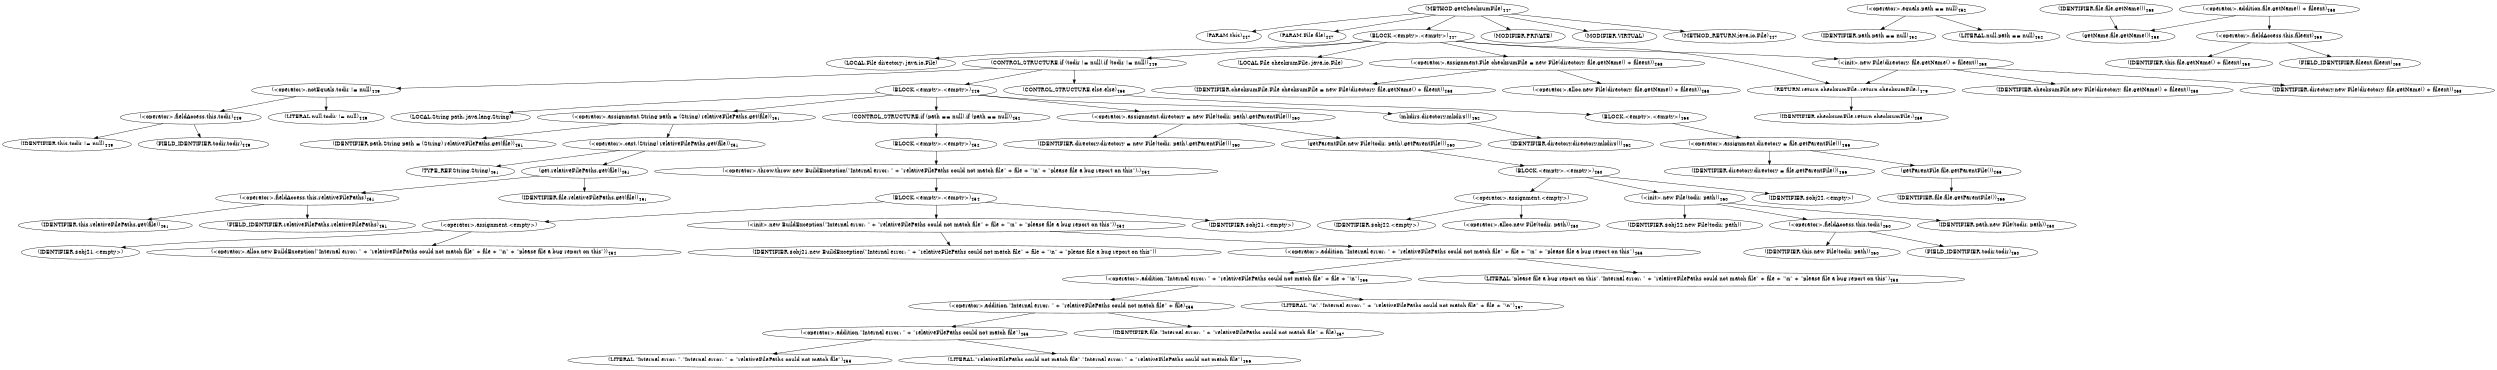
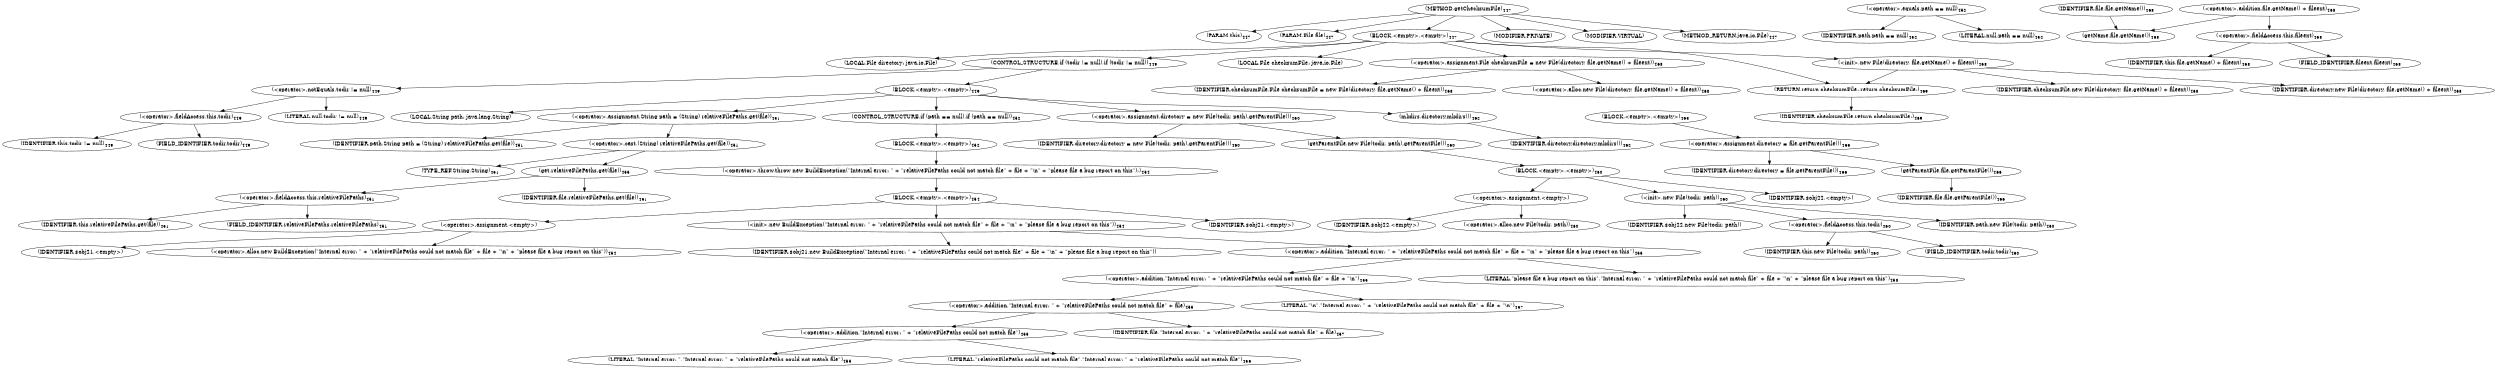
(1074, 90) -> none
(1924, 90) -> (1924, 90)
(626, 171) -> (626, 171)
